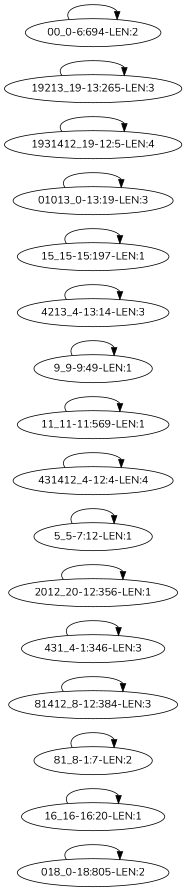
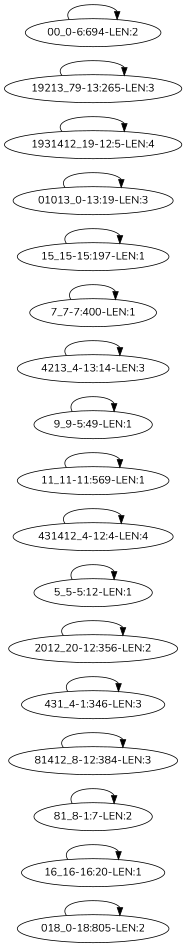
(93, 89) -> (93, 89)
none -> (93, 313)
(93, 369) -> (93, 425)
(93, 537) -> (93, 593)
(93, 593) -> (93, 649)
